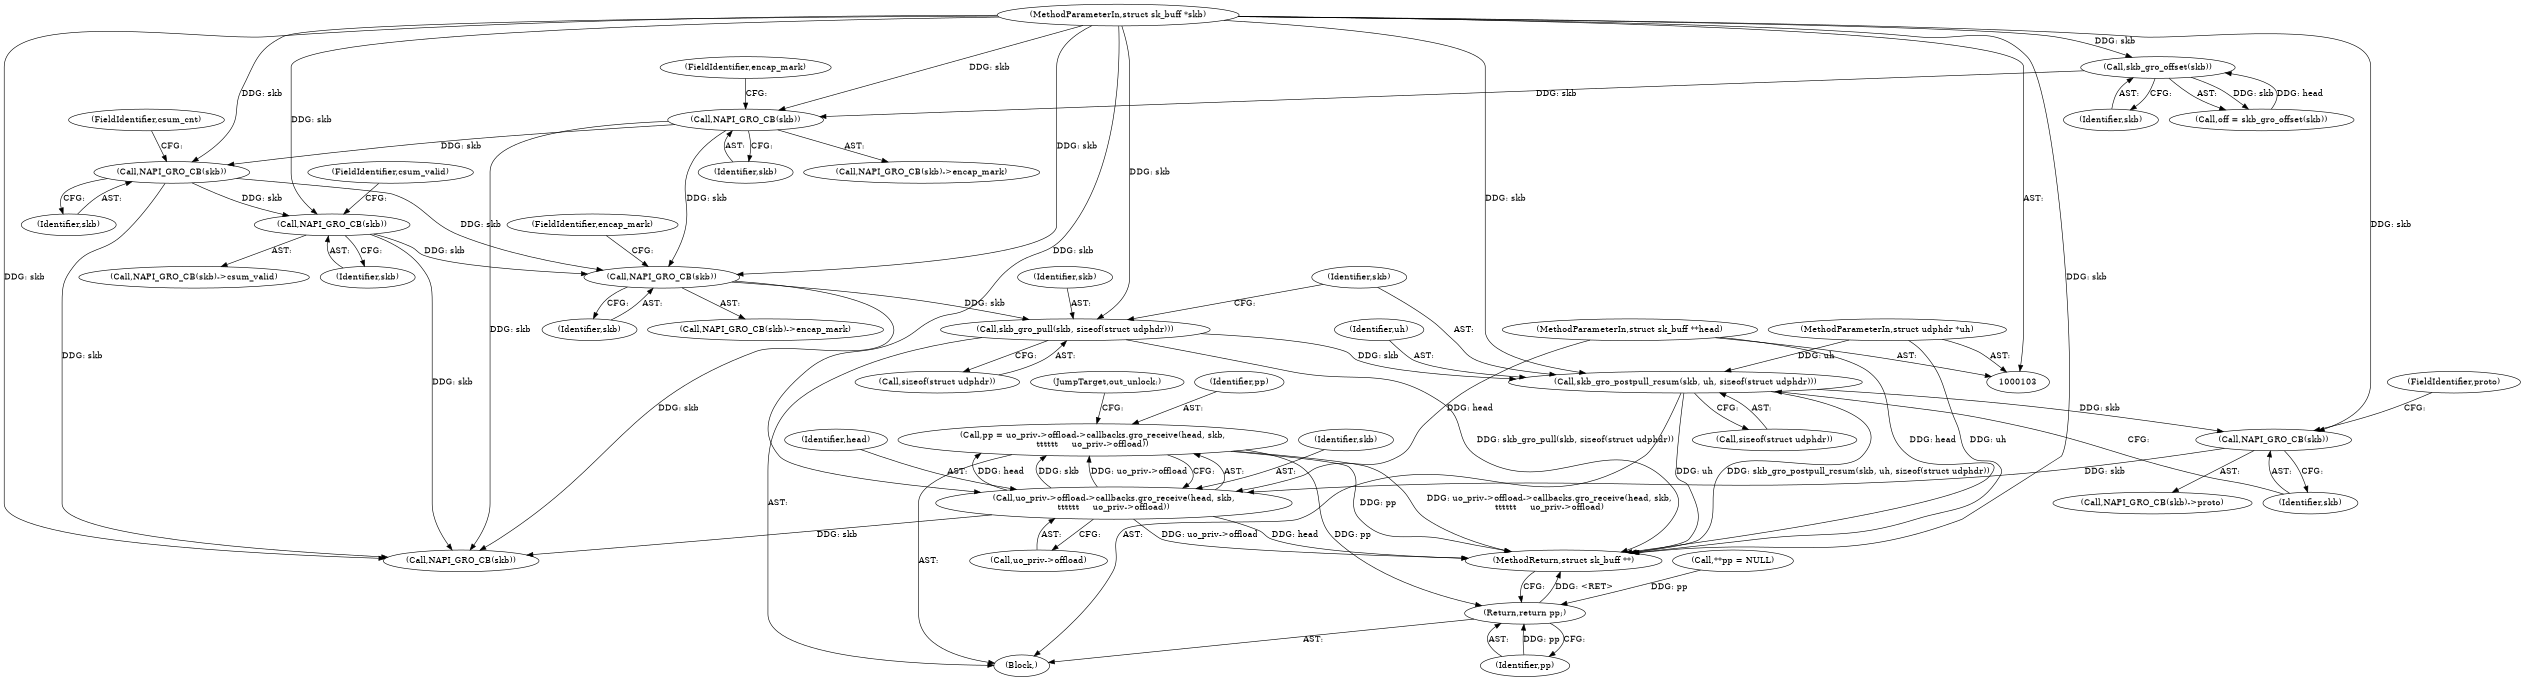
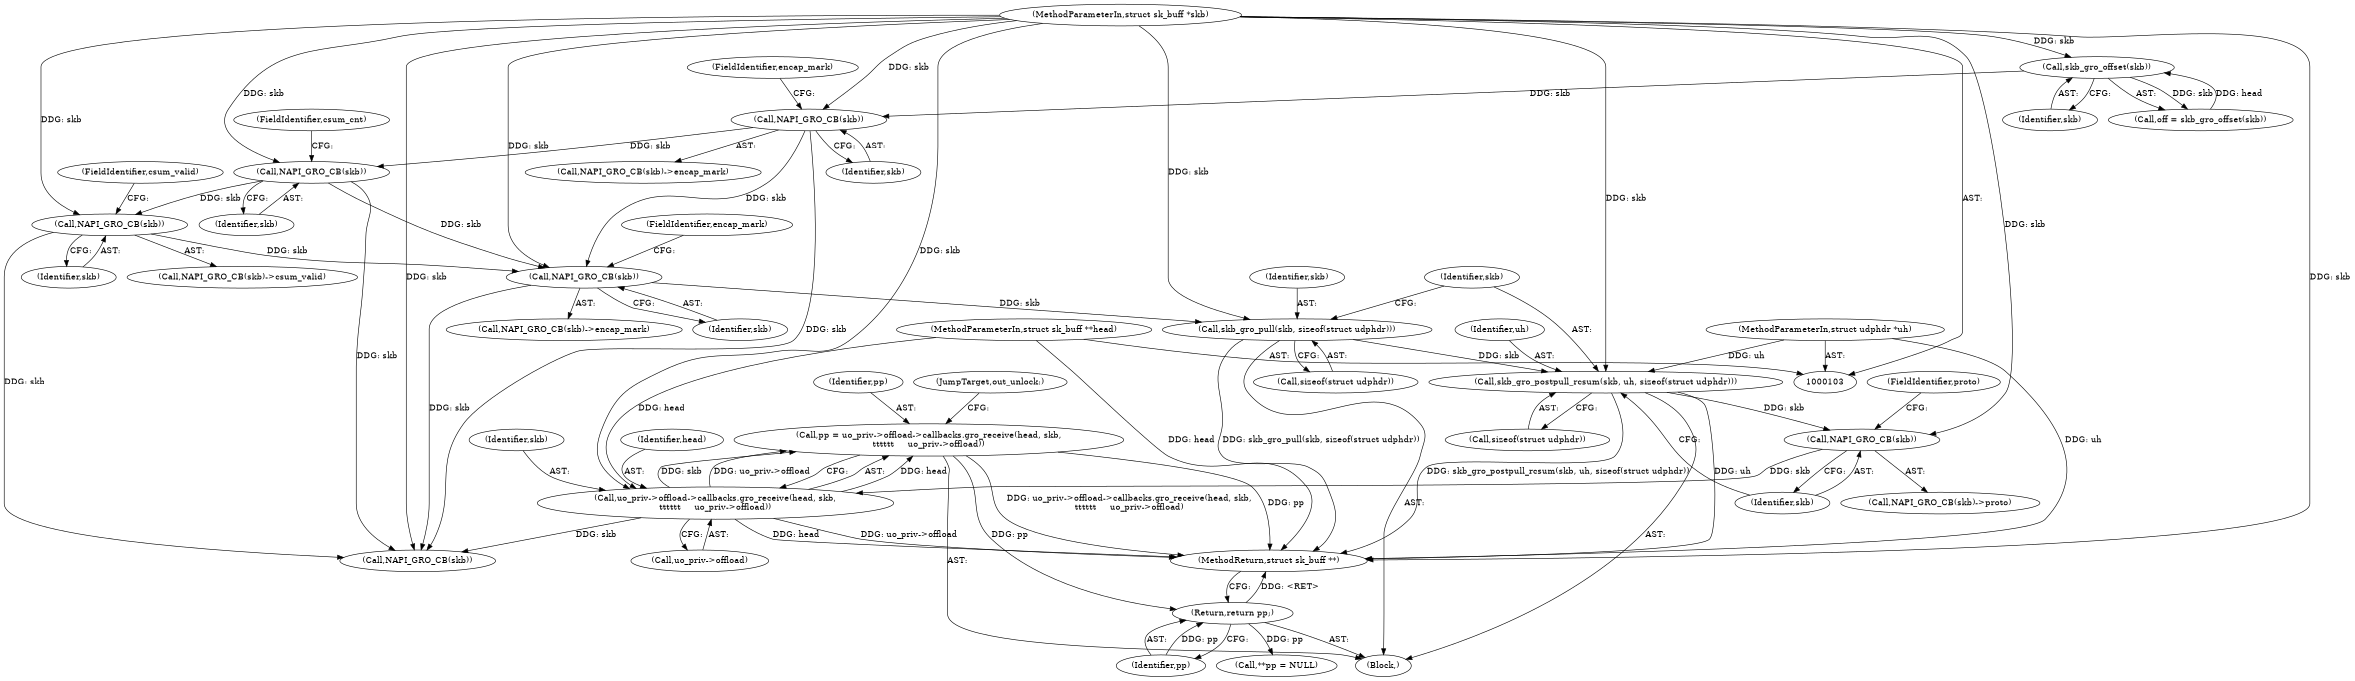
(1634, 587) -> (1261, 635)
